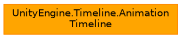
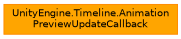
(91, 19) -> (91, 19)
